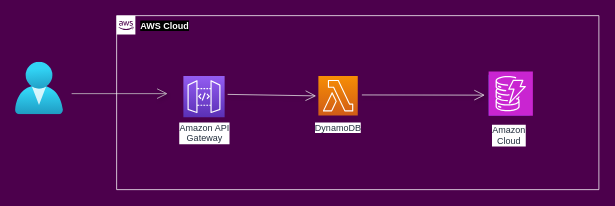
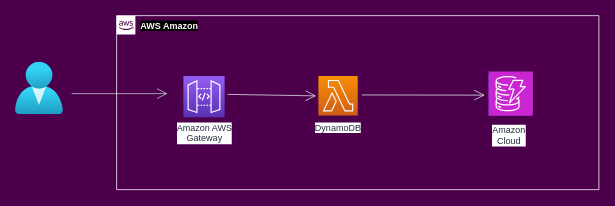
(161, 26) -> (165, 26)
(205, 133) -> (205, 133)
